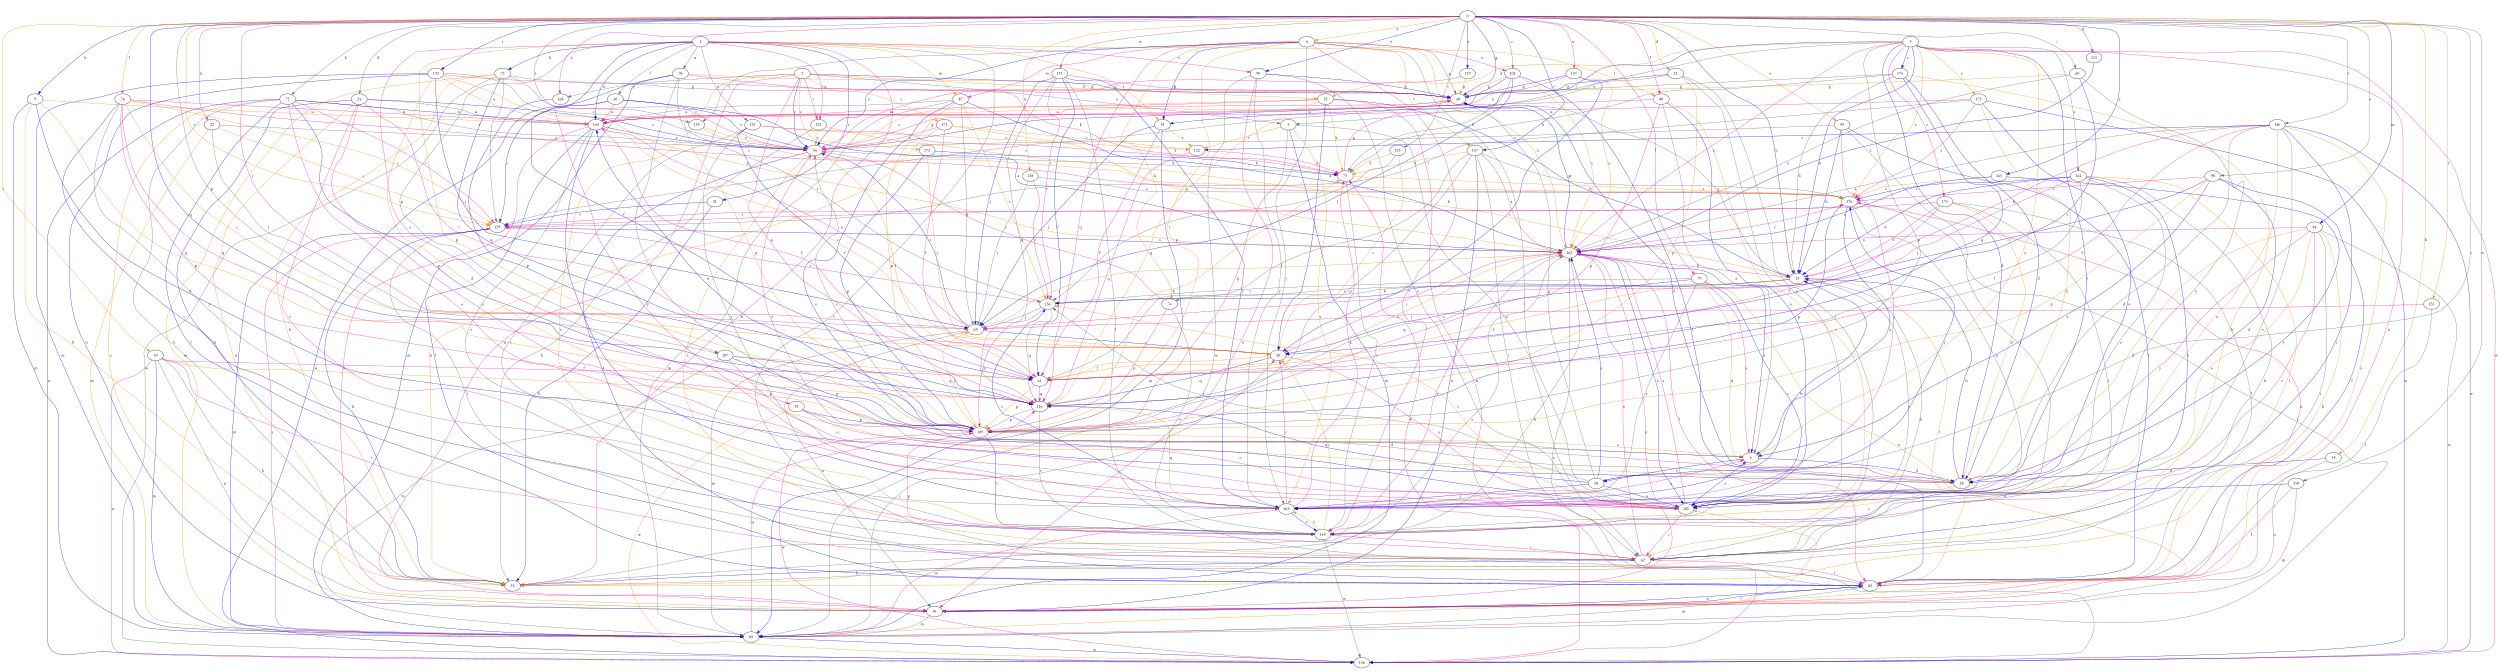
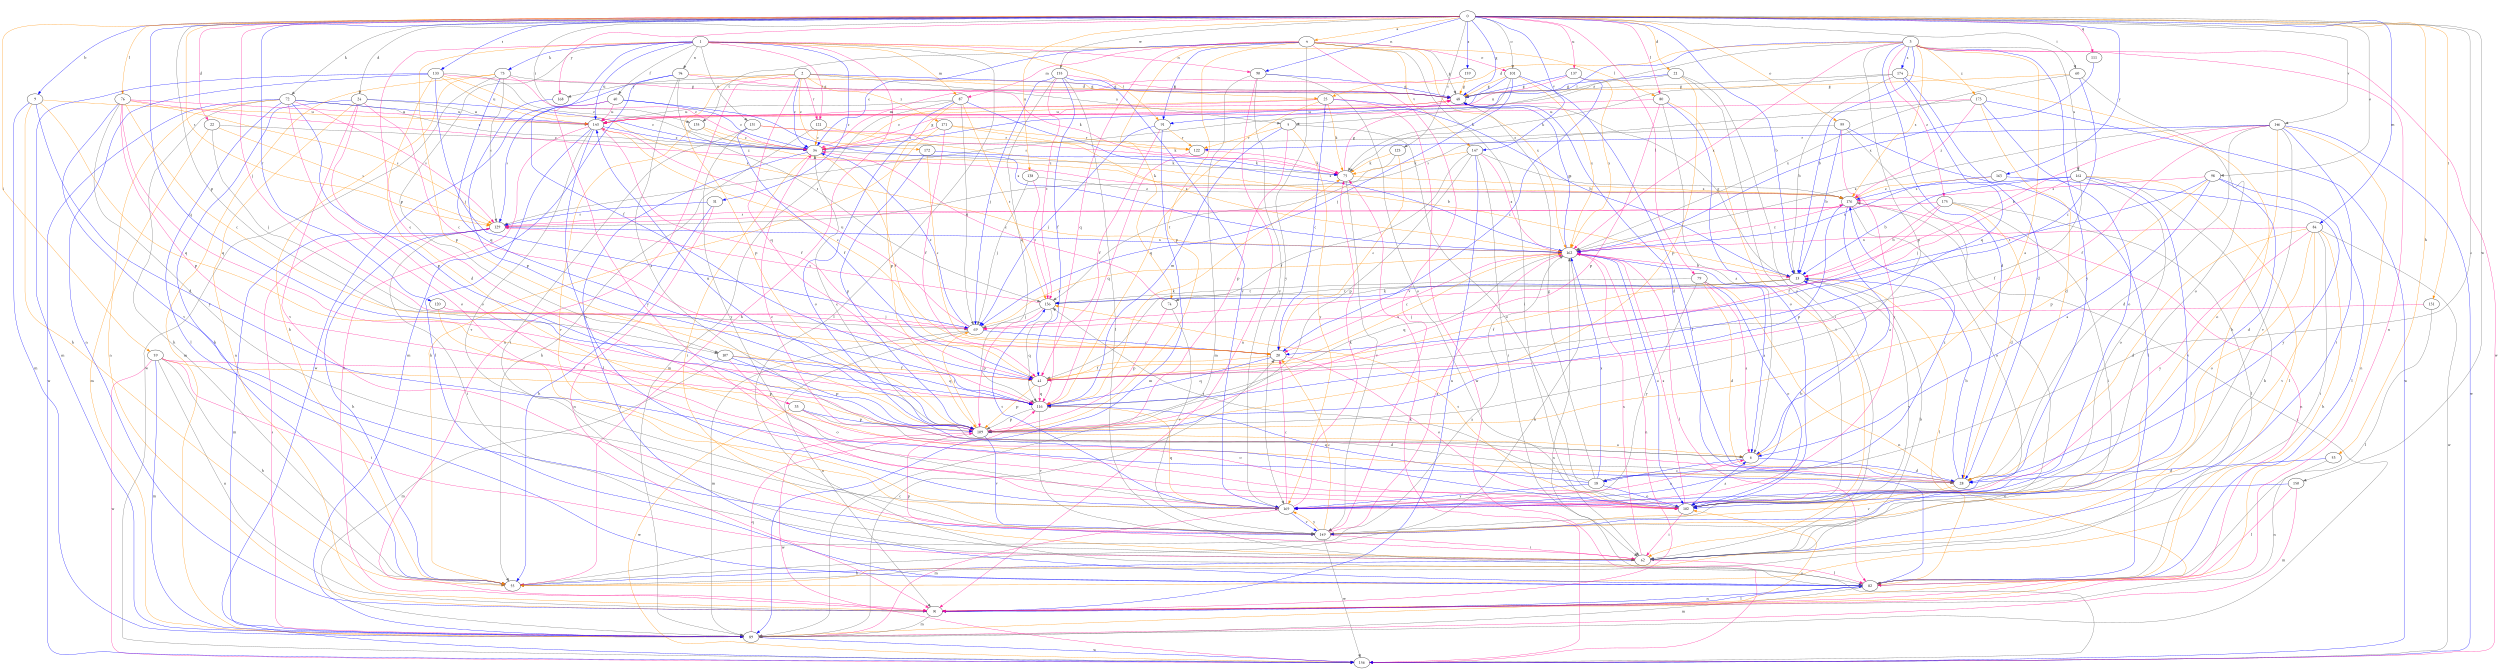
none -> (438, 304)
(1488, 305) -> none
none -> (625, 465)
(2018, 499) -> (2018, 499)
(1328, 546) -> (1171, 263)
